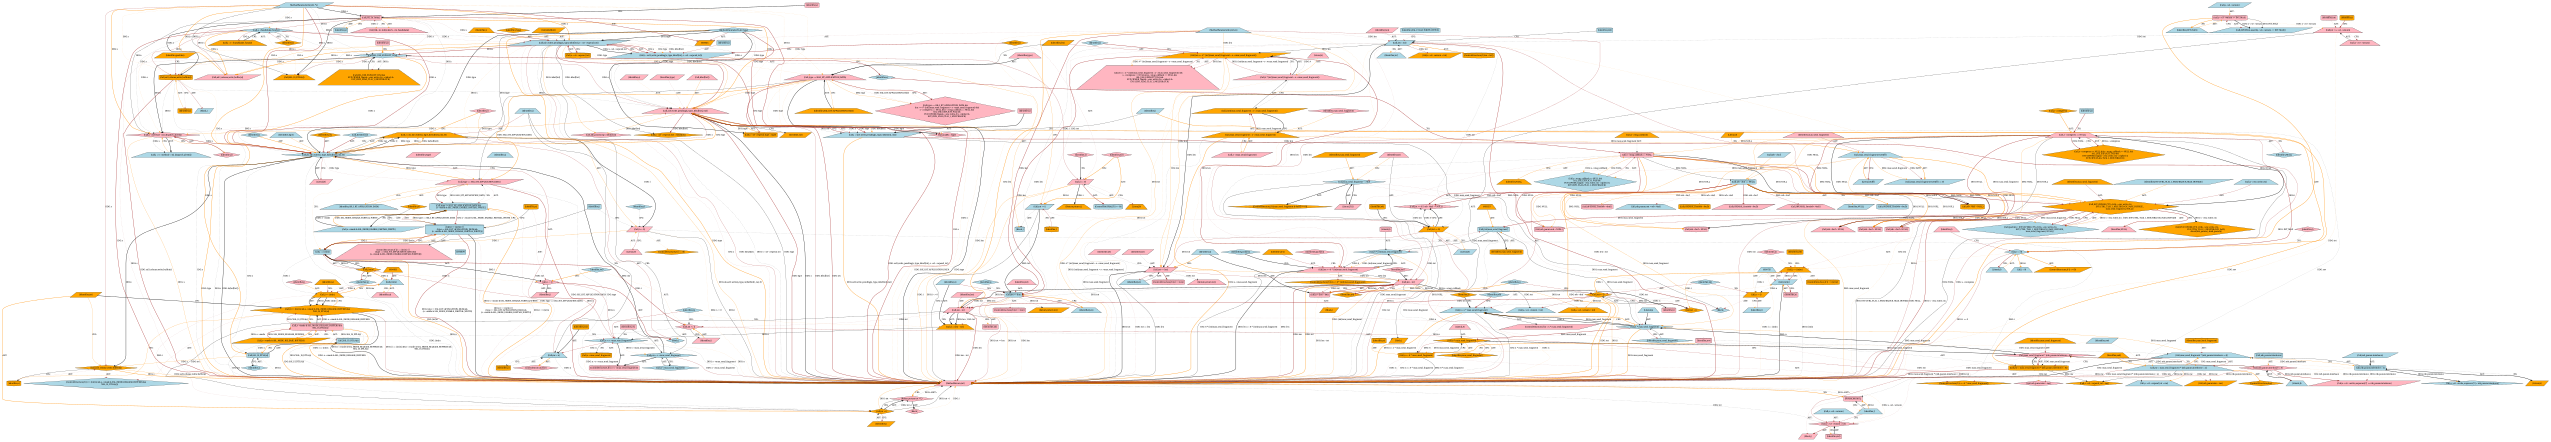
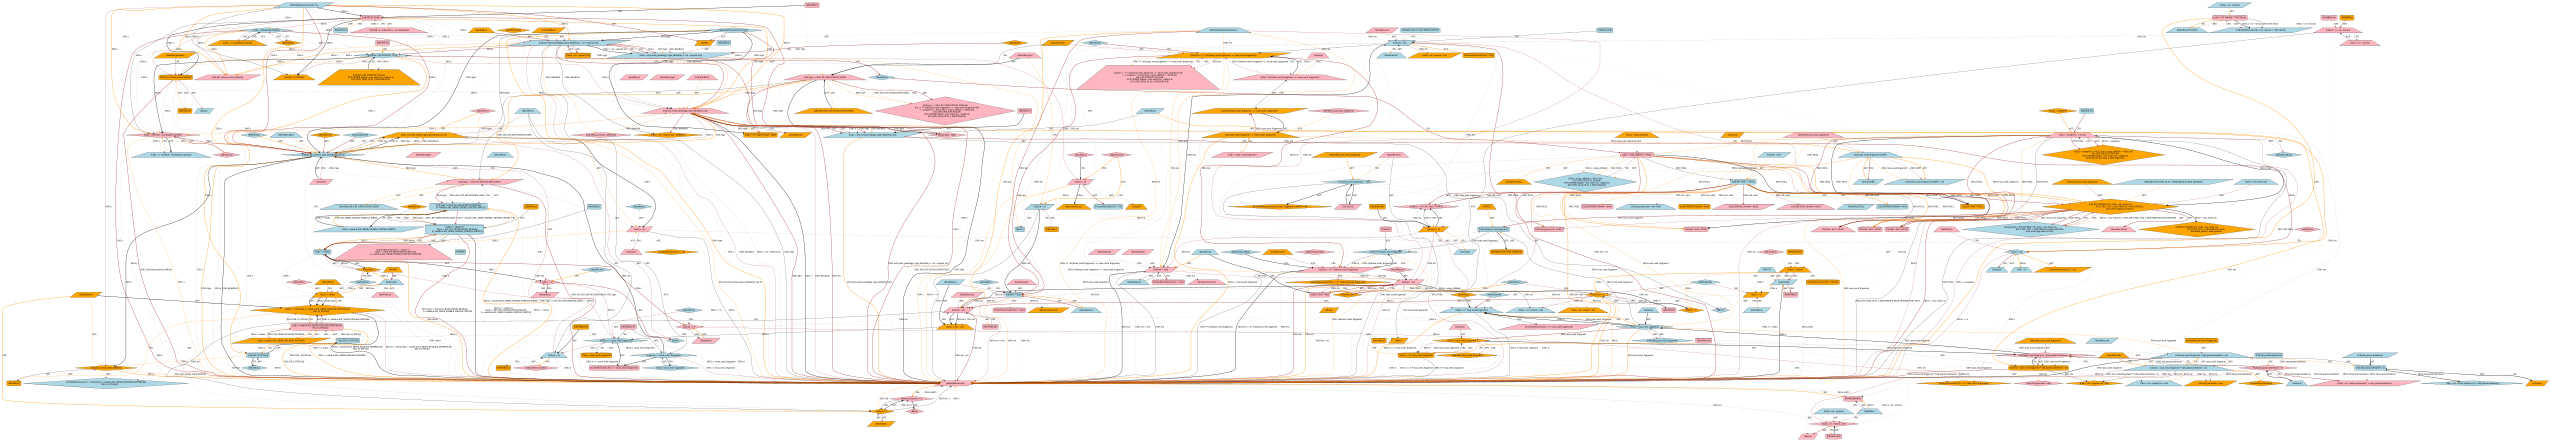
(698, 10) -> (698, 10)
